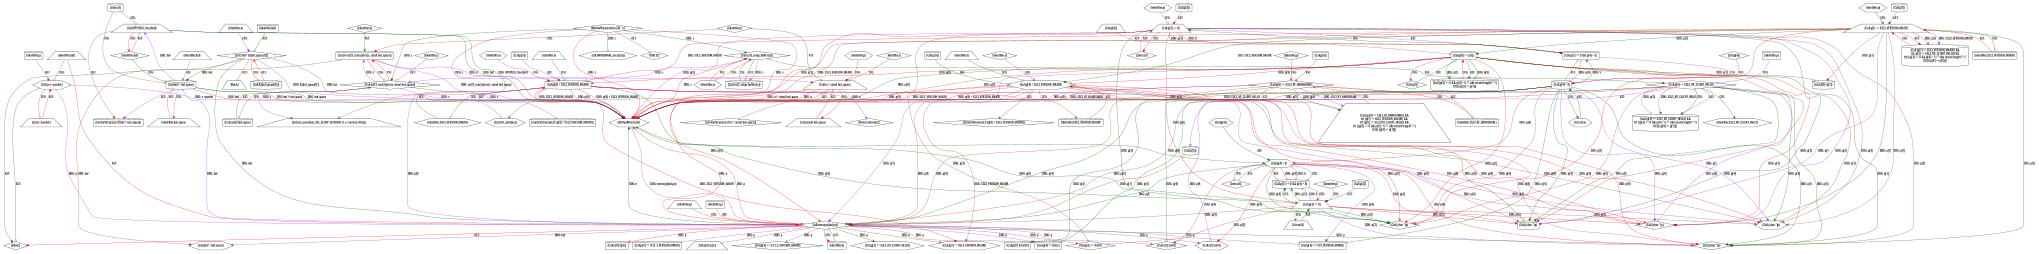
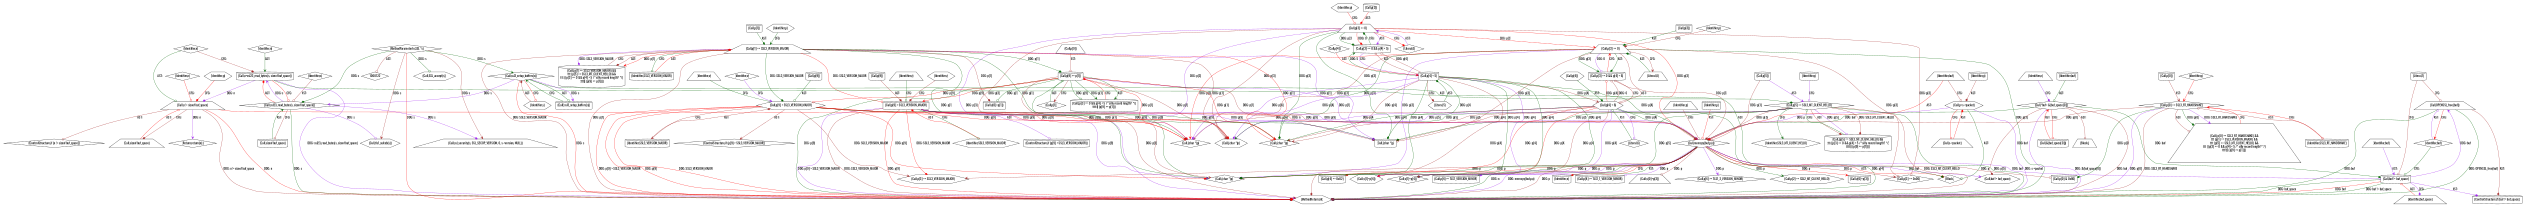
(608, 56) -> (434, 76)
(1496, 99) -> (1785, 90)
(949, 145) -> (1757, 191)
(941, 231) -> (1525, 169)
